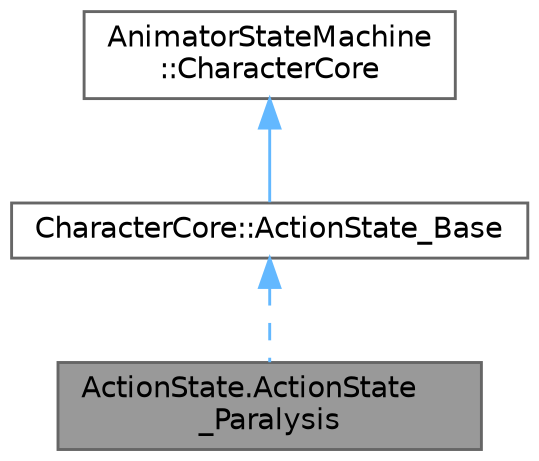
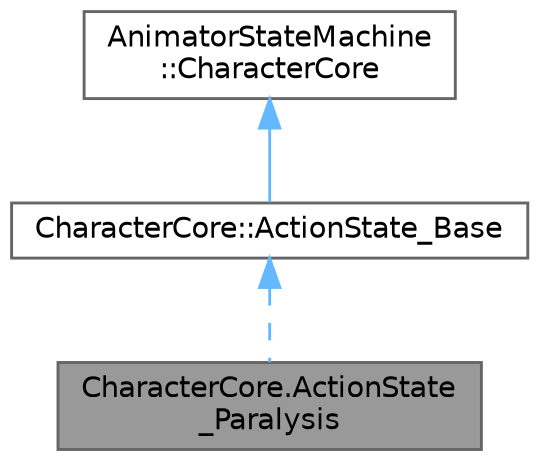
(270, 406) -> (270, 406)
